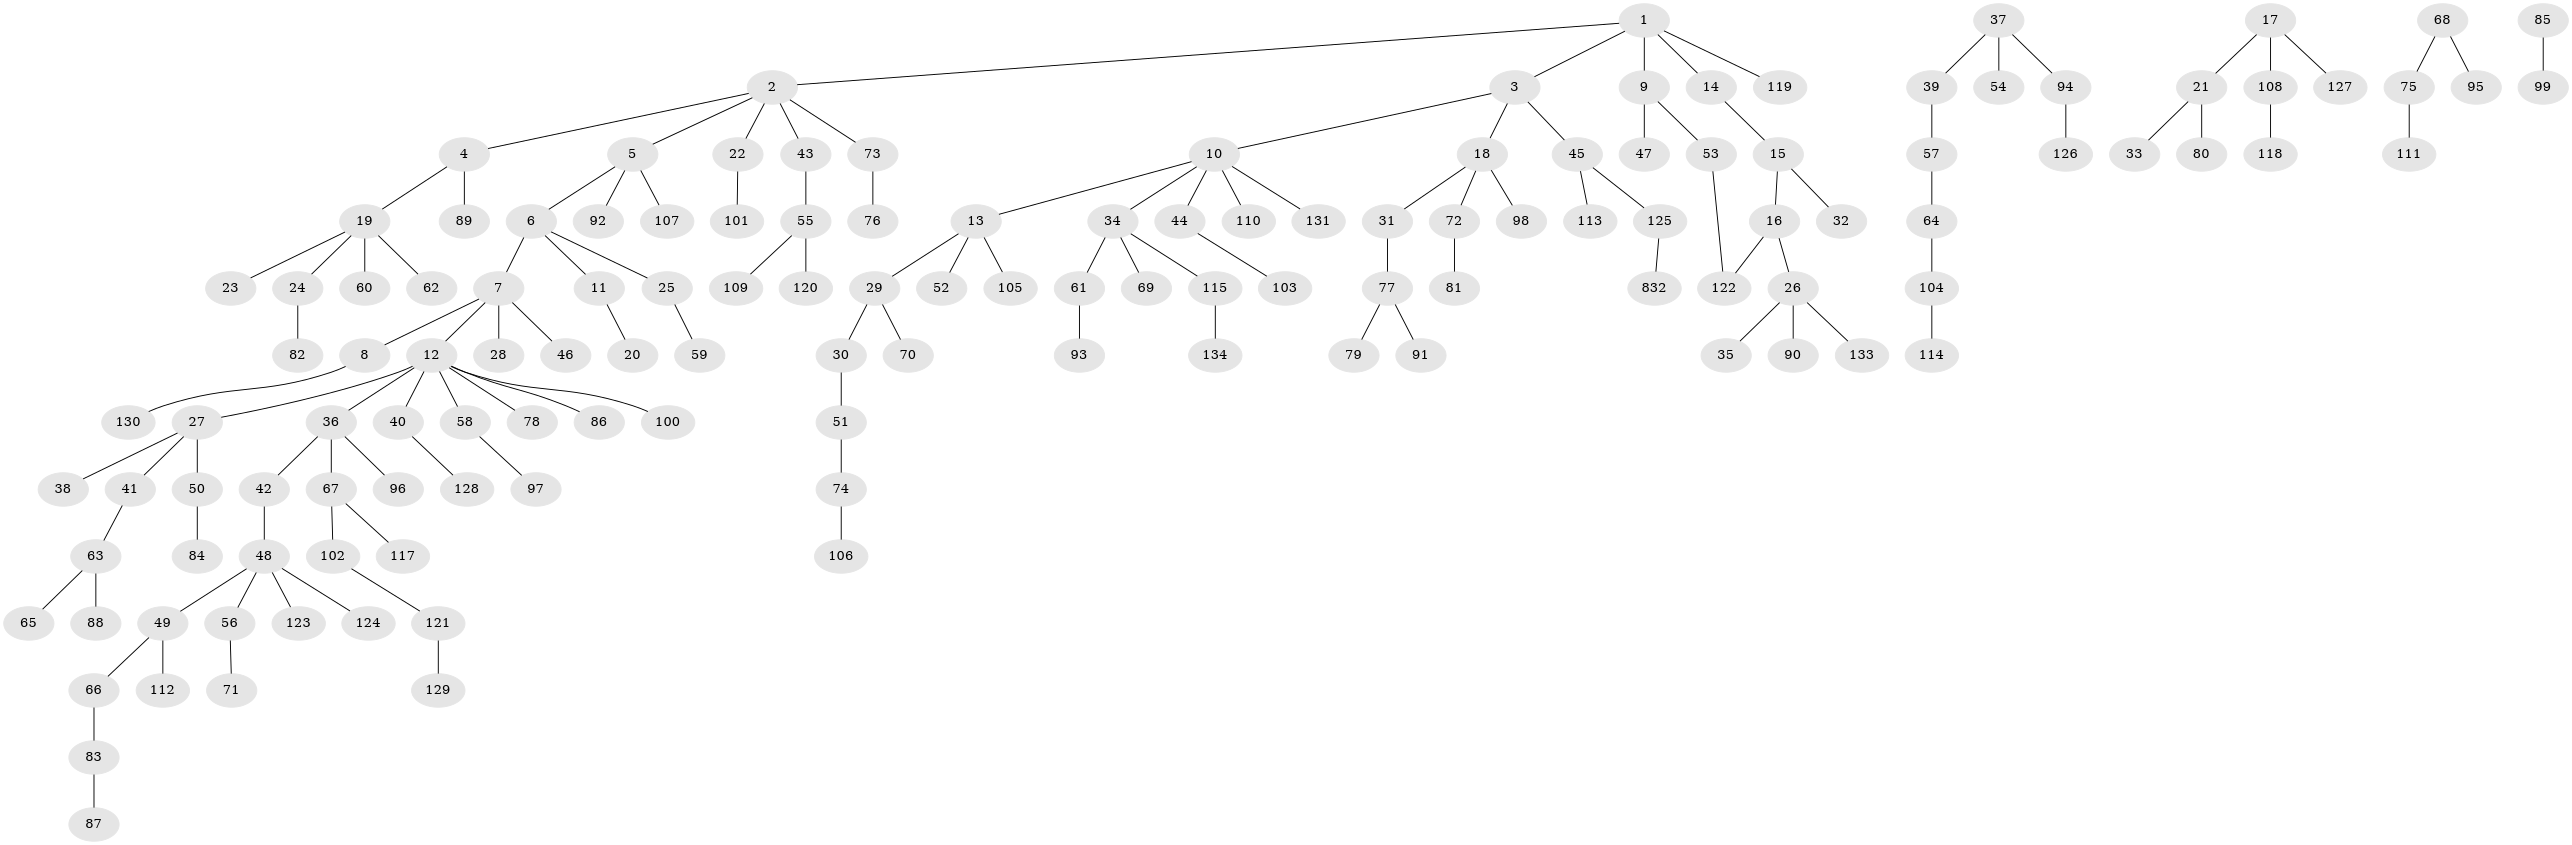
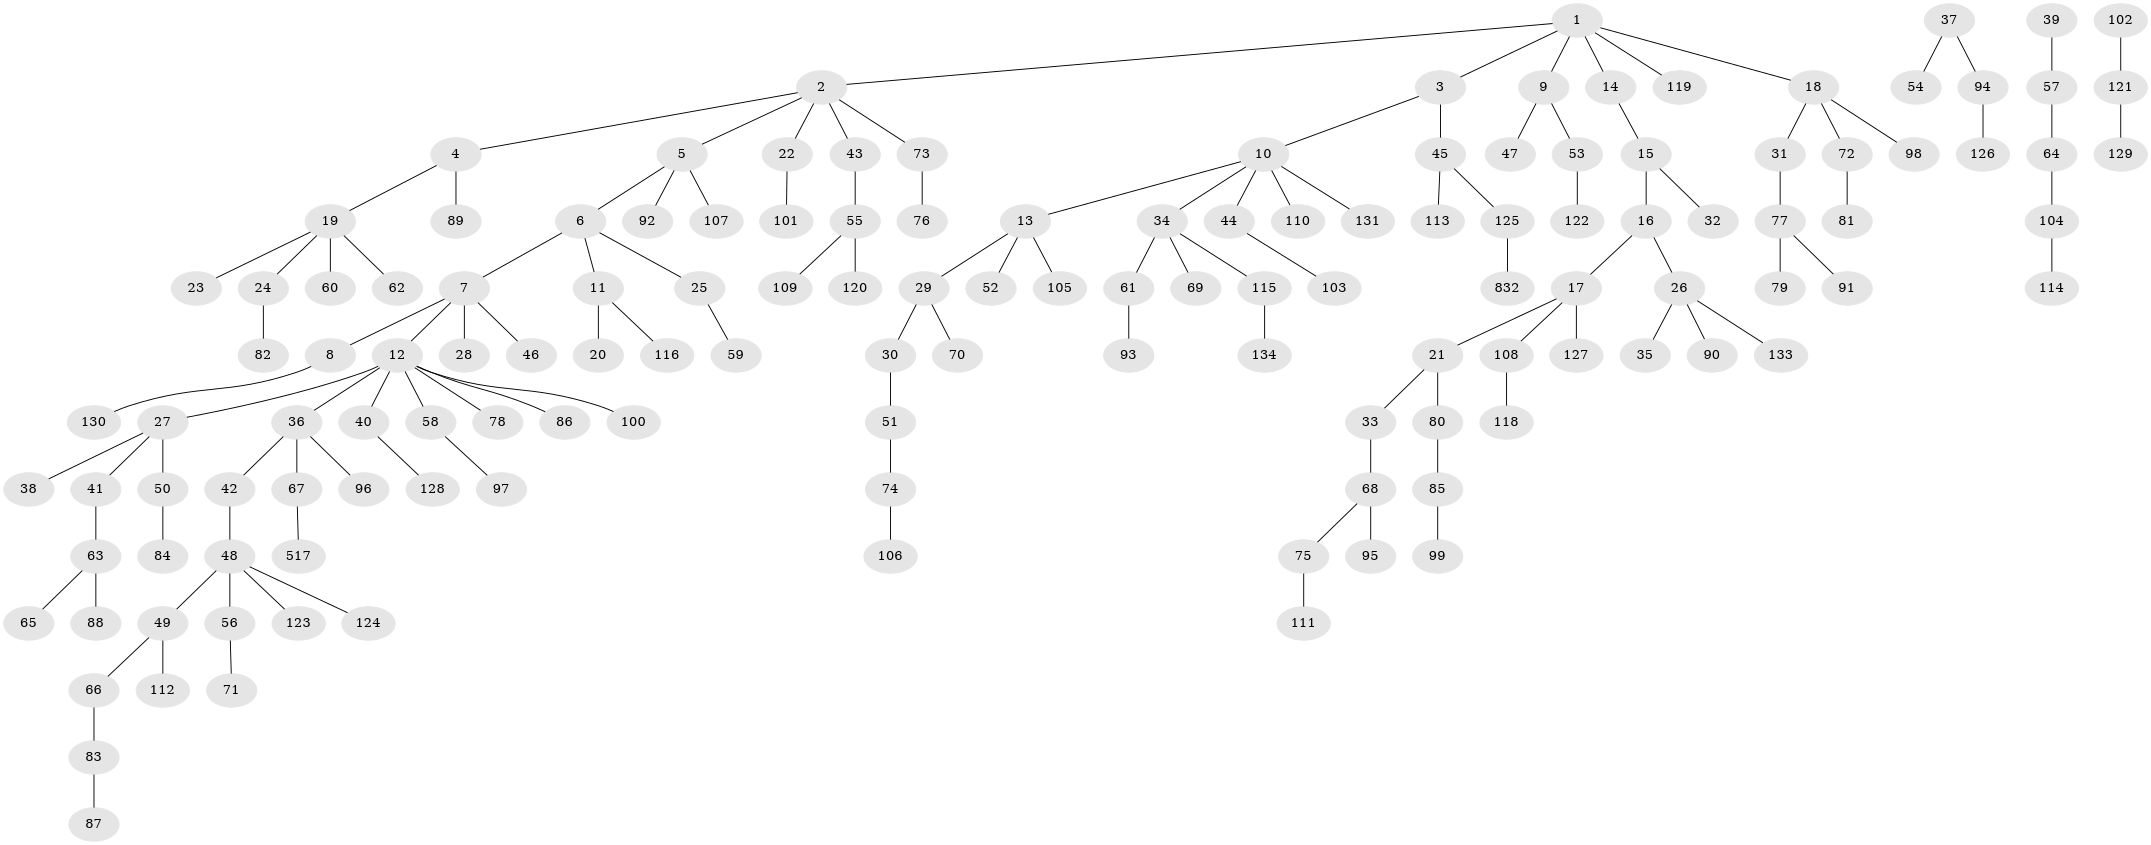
(1965, 54) -> none
(1499, 121) -> (1696, 54)
(1749, 255) -> (1611, 255)
none -> (667, 355)
none -> (1371, 456)
none -> (1438, 456)
(332, 523) -> none
(403, 556) -> (299, 556)
